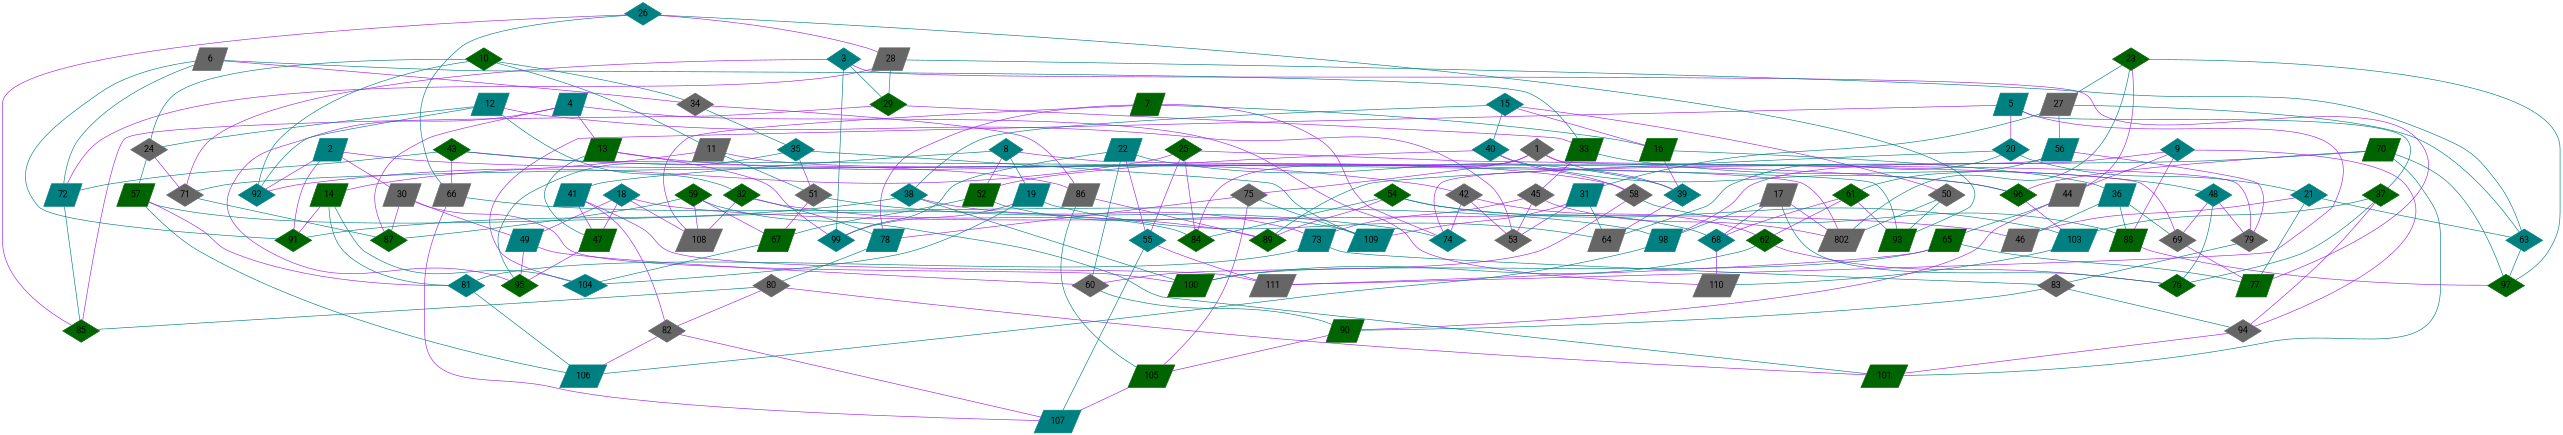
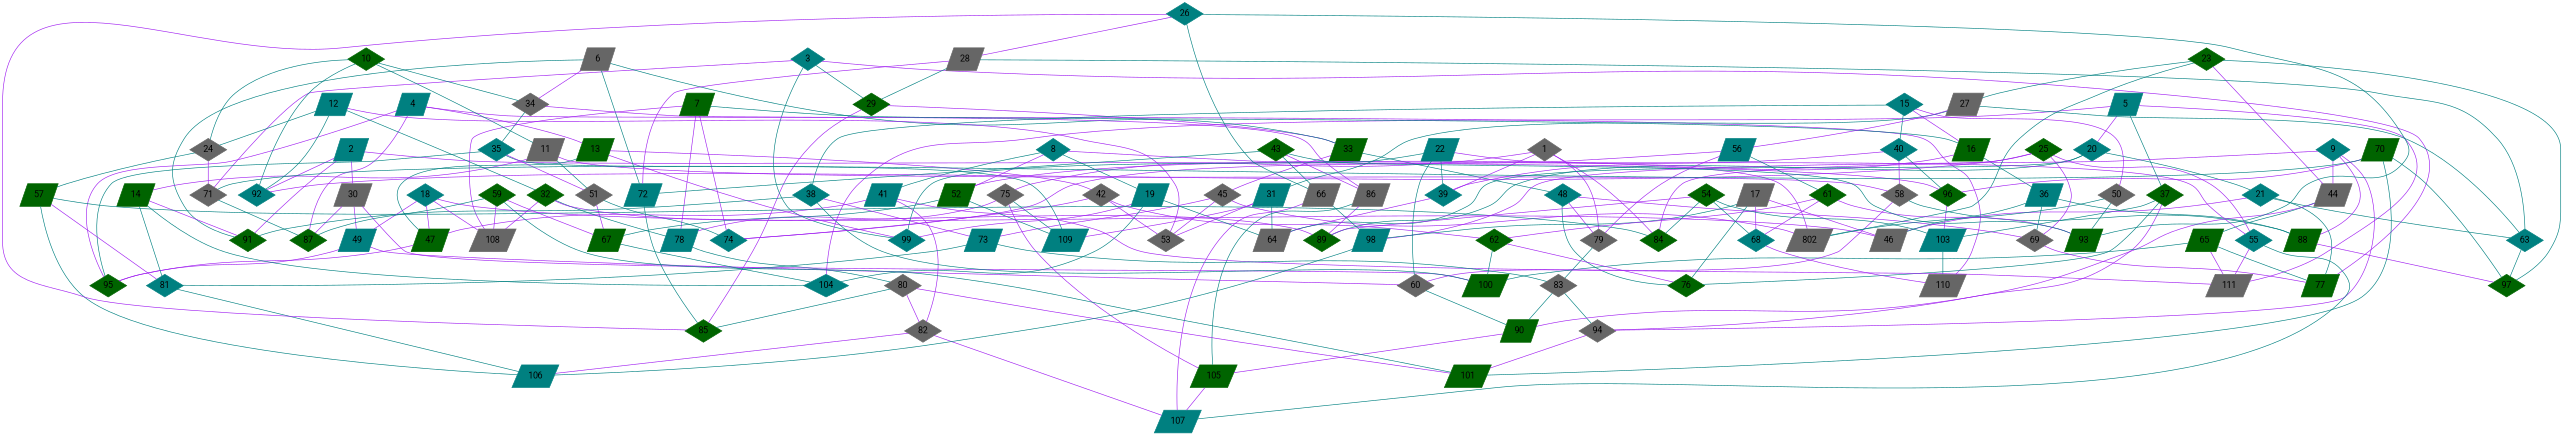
(1805, 214) -> (1838, 223)
